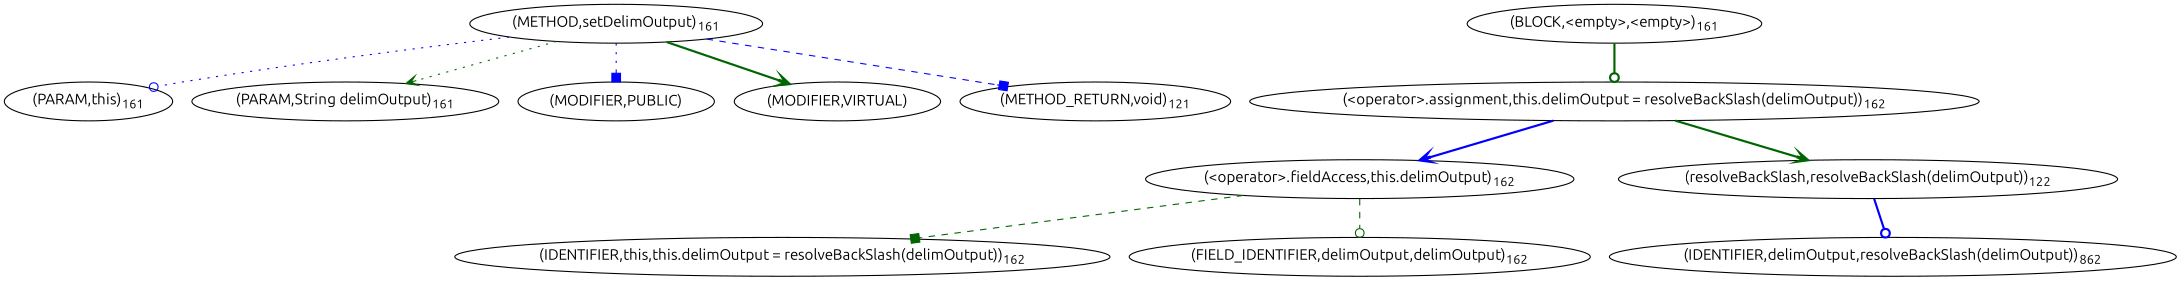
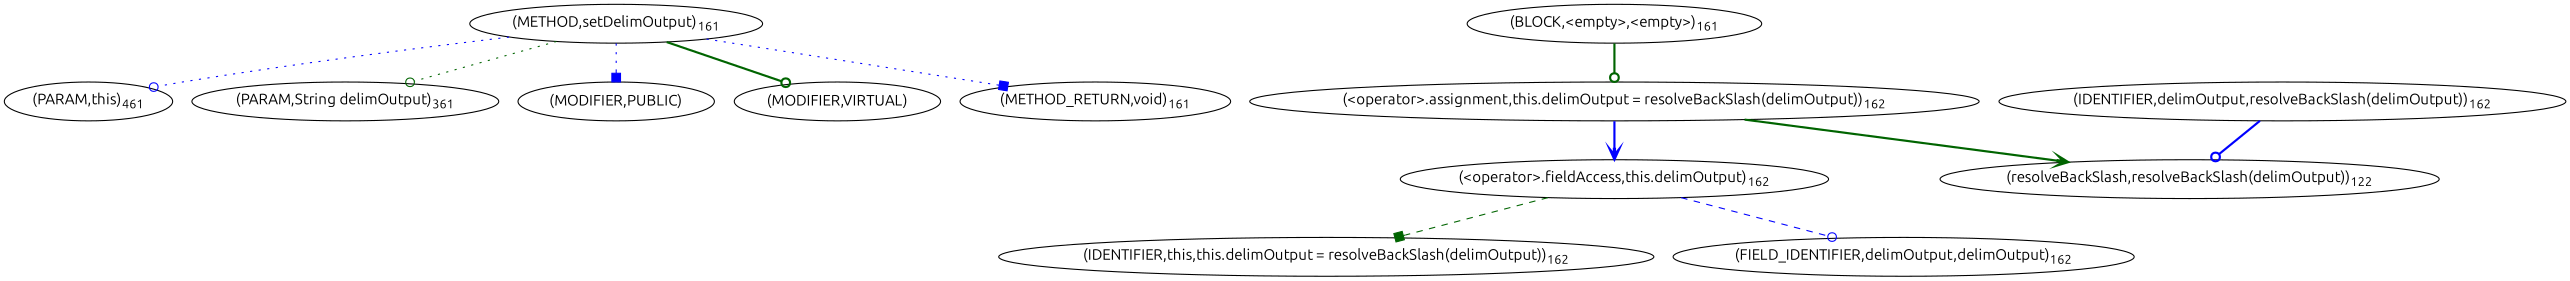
(486, 61) -> (485, 61)
(723, 61) -> (724, 62)
(852, 62) -> (852, 62)
(133, 100) -> (133, 100)
(444, 100) -> (444, 100)
(1180, 100) -> (1180, 100)
(1360, 214) -> (1755, 217)
(1879, 214) -> (2239, 137)
(2091, 255) -> (2480, 100)
